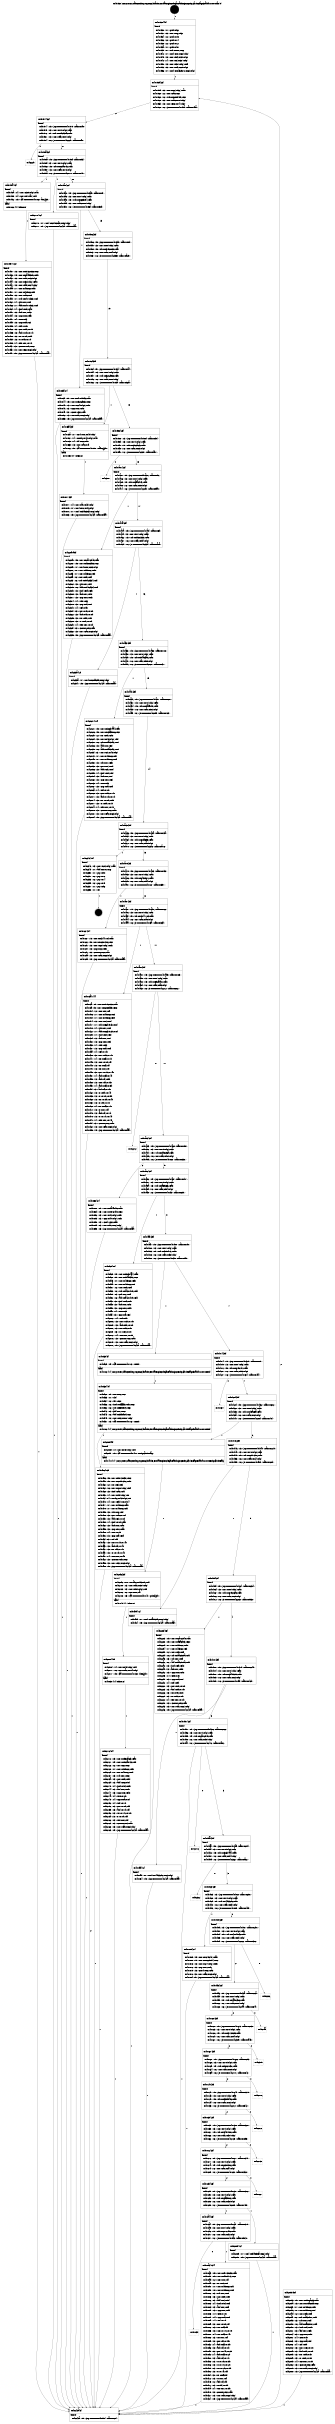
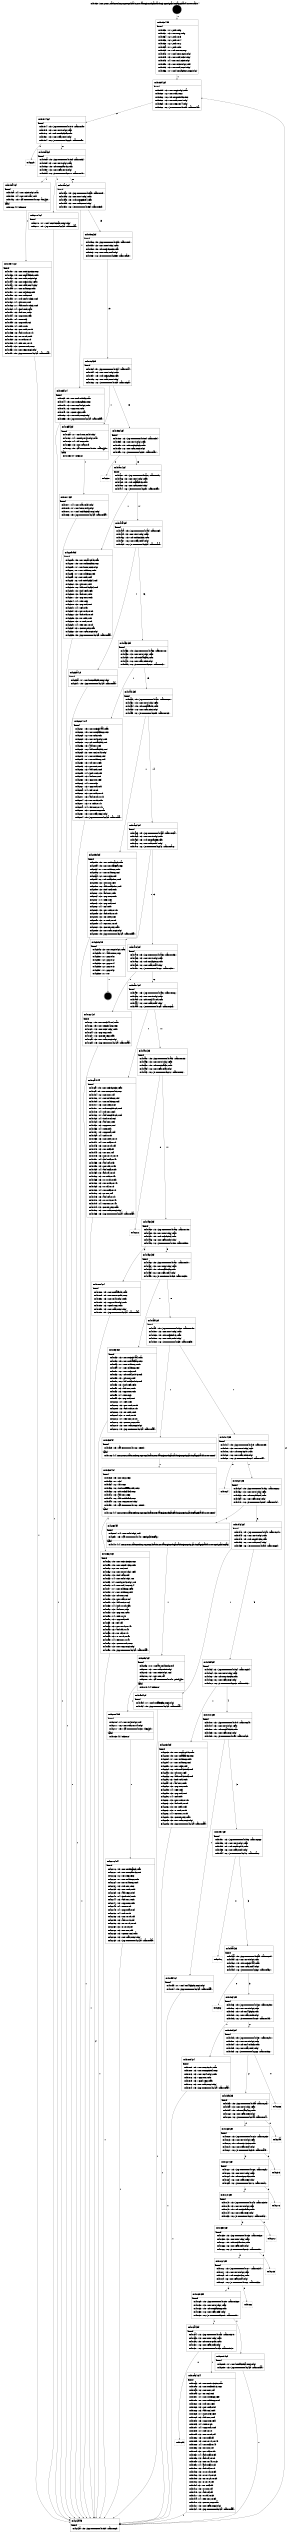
none -> (133, 784)
(181, 2094) -> (162, 2192)
